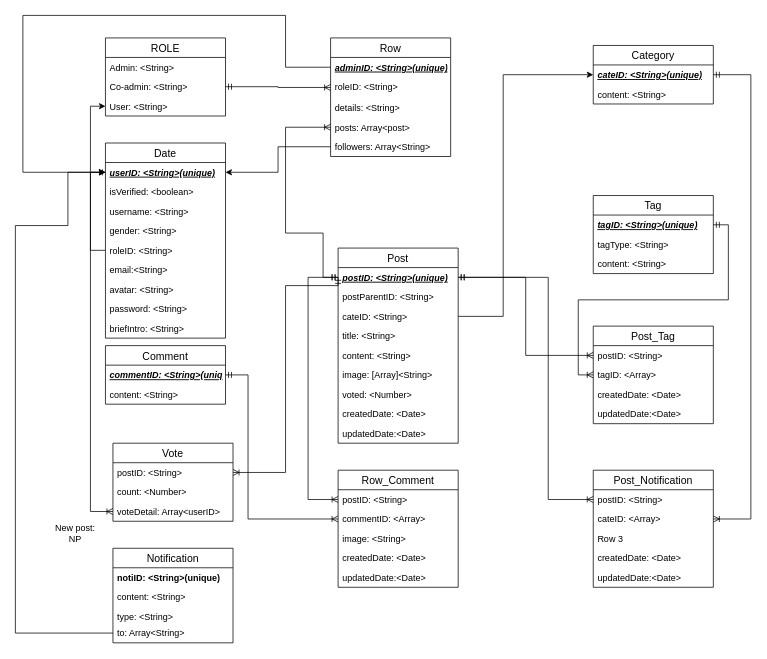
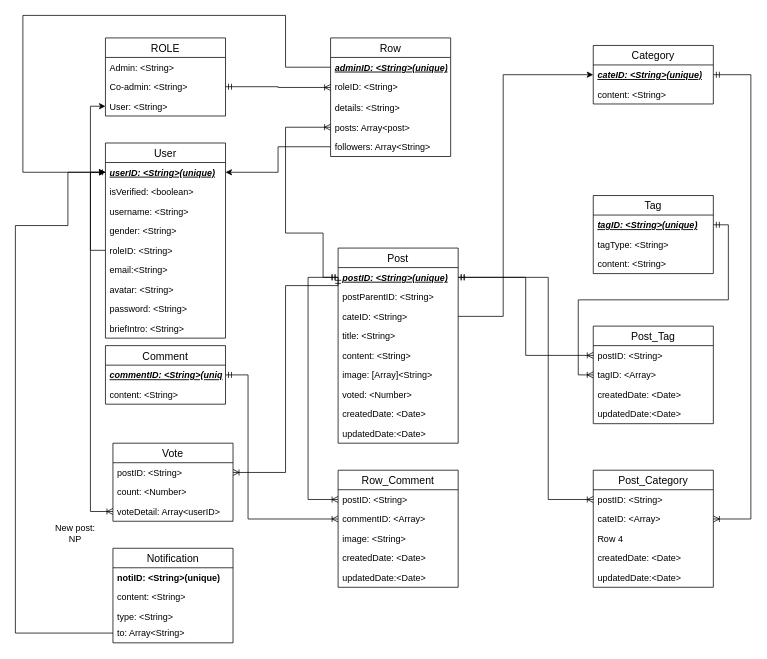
(165, 153) -> (165, 153)
(653, 480) -> (653, 480)
(608, 539) -> (608, 539)
